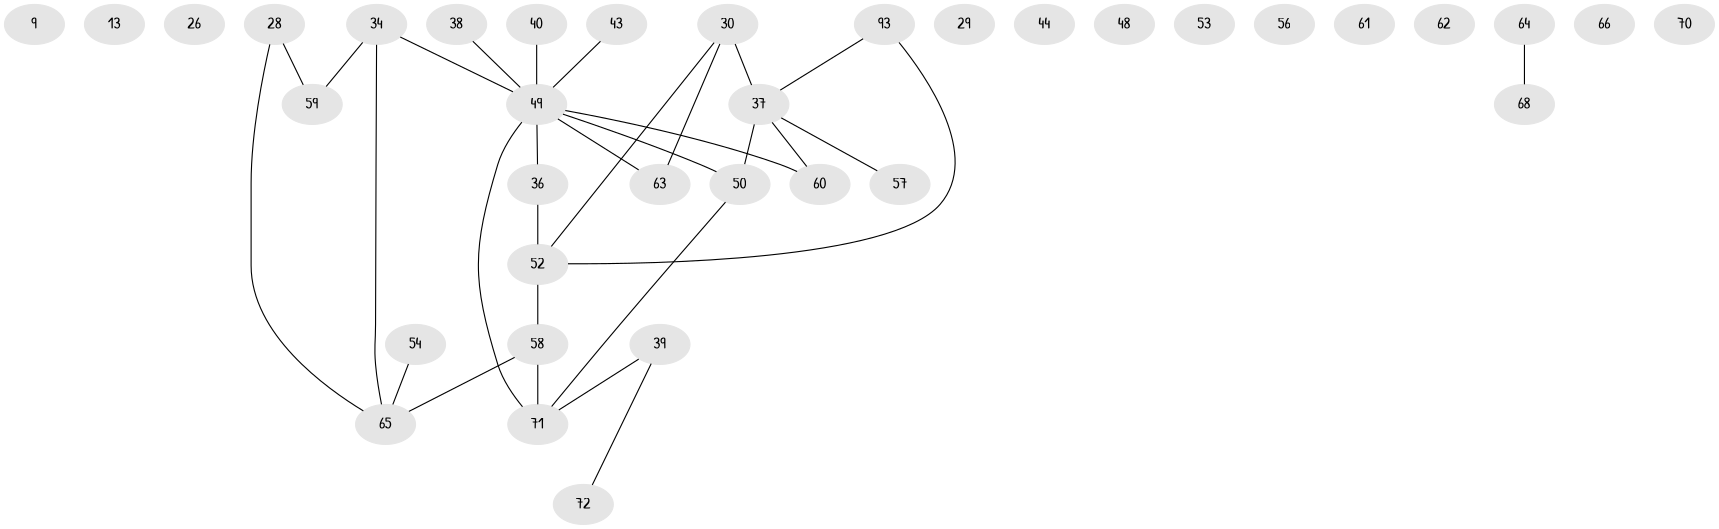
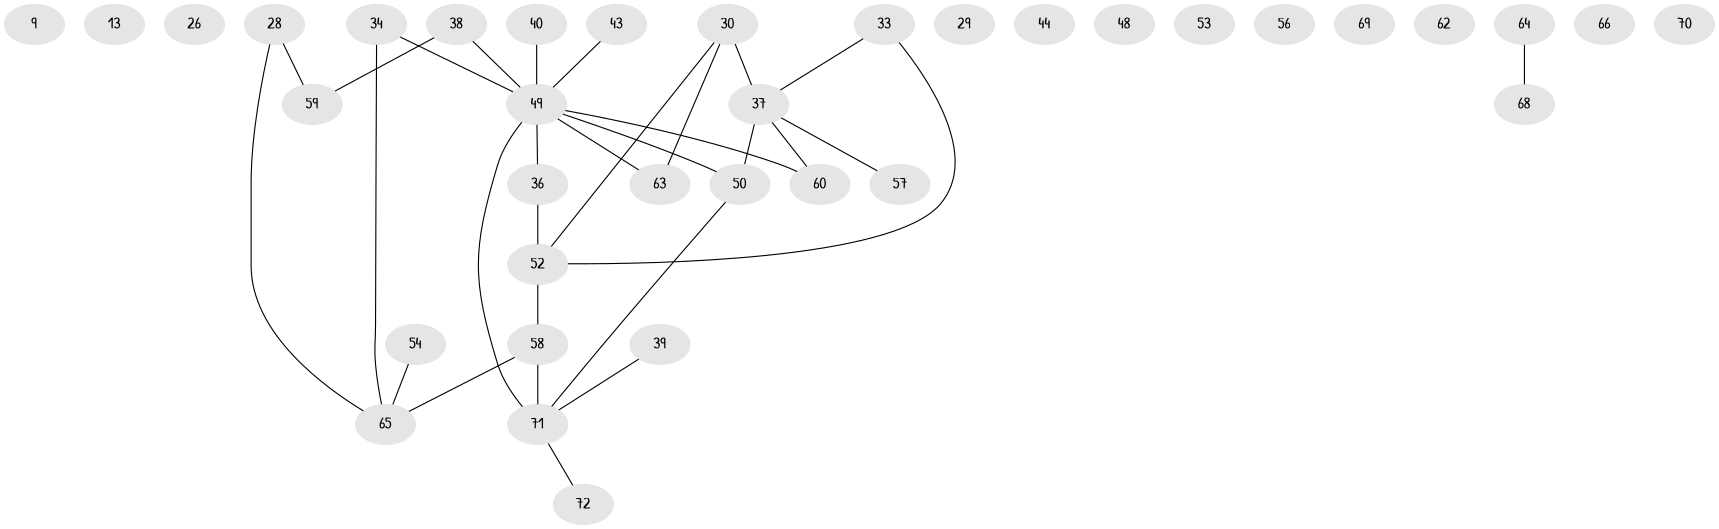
(884, 24) -> (884, 24)
(1364, 24) -> (1364, 24)
(344, 64) -> (385, 64)
(622, 424) -> (561, 464)
